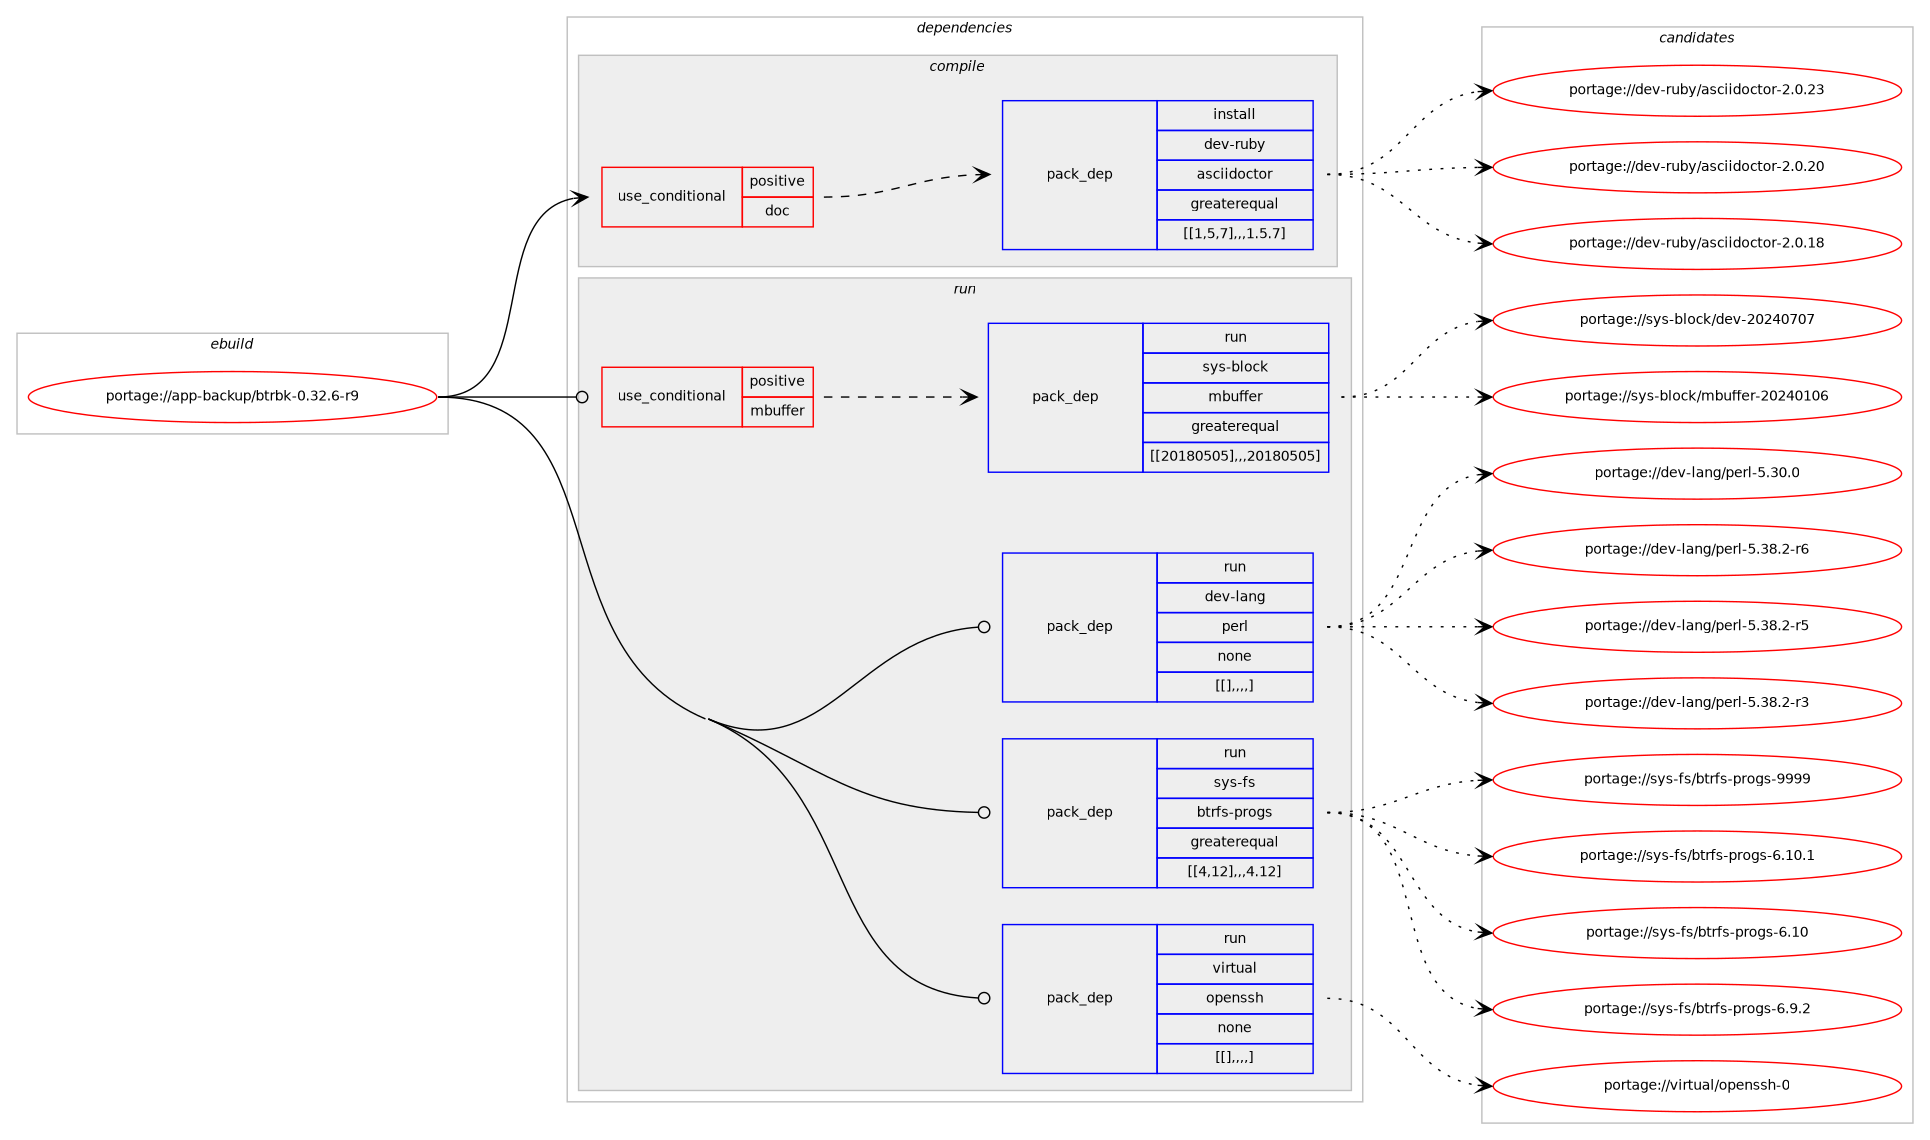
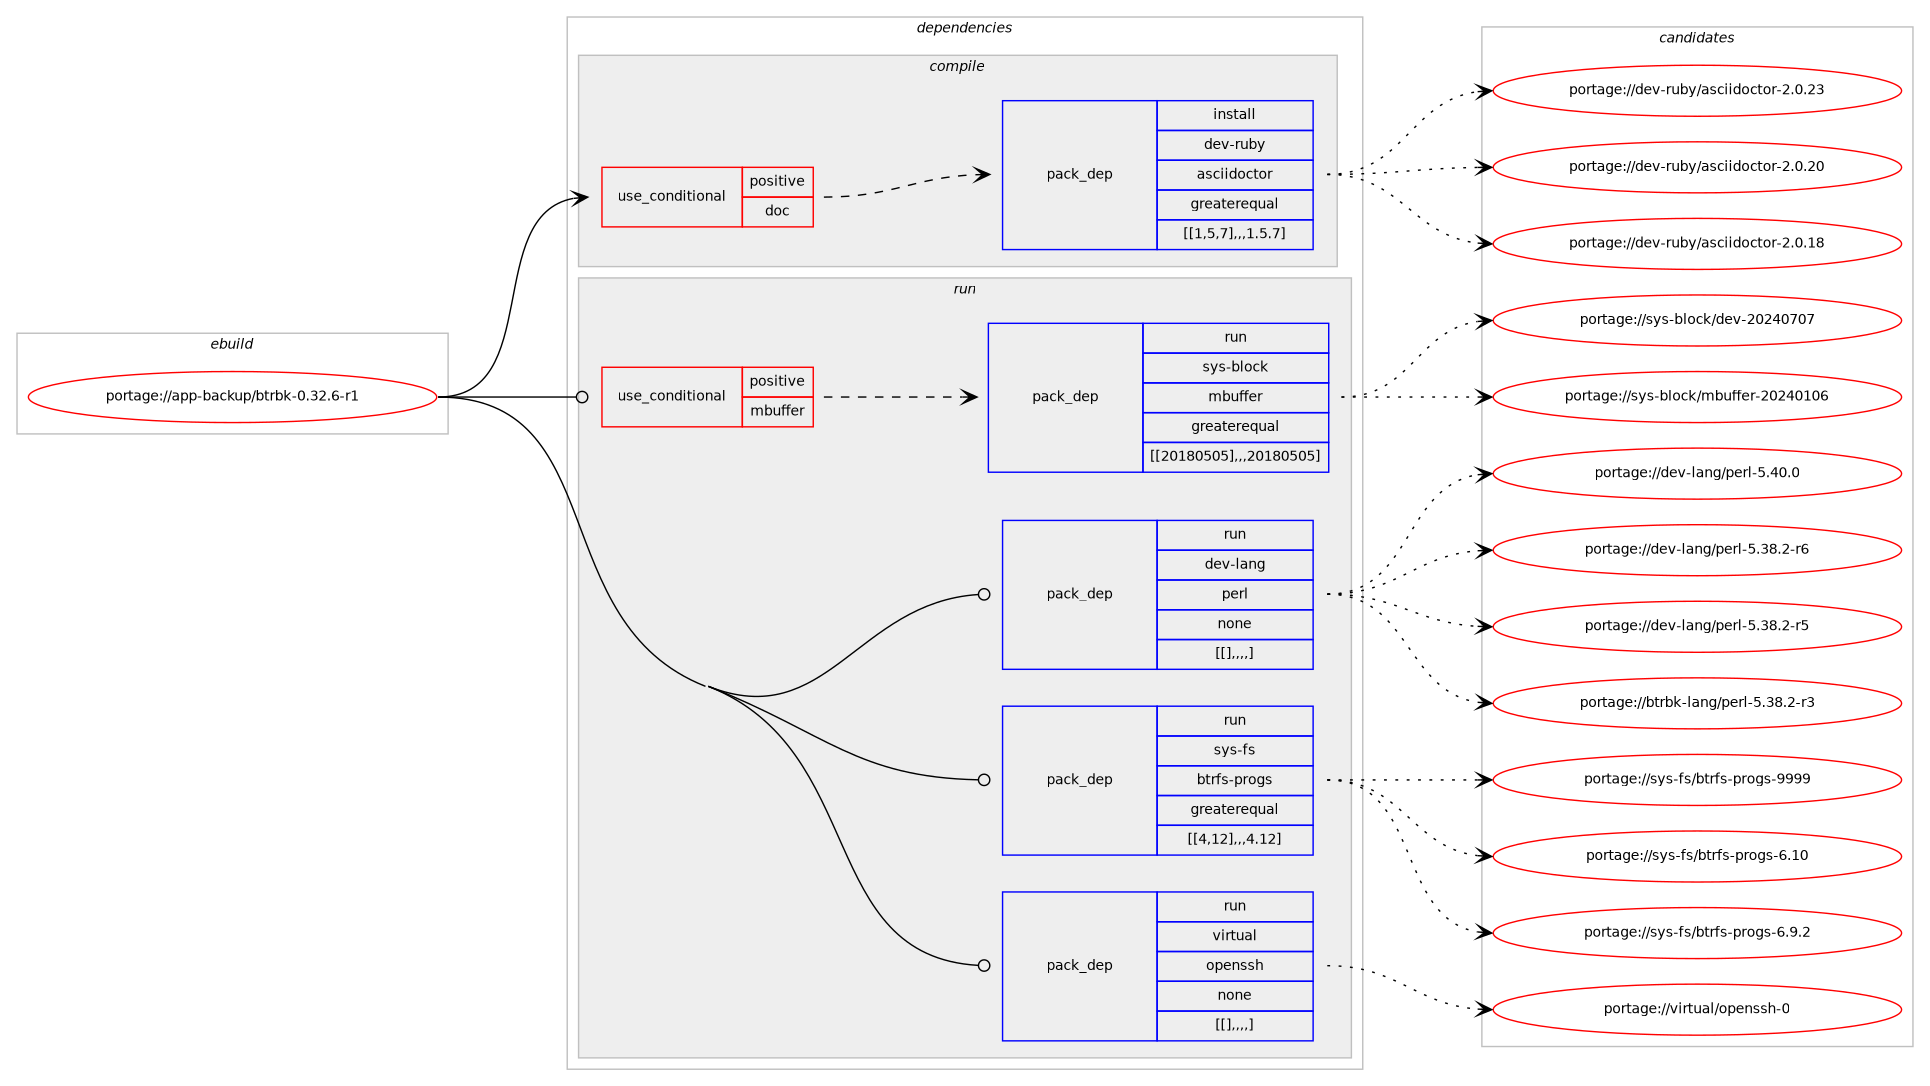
(233, 397) -> (233, 397)
(1697, 474) -> (1697, 474)
(1697, 703) -> (1697, 703)
(1697, 857) -> none
